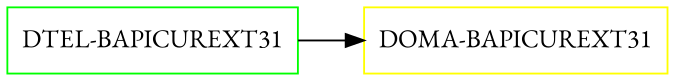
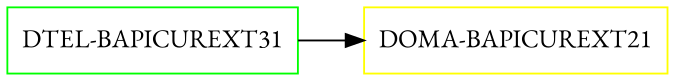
(516, 40) -> (516, 40)
